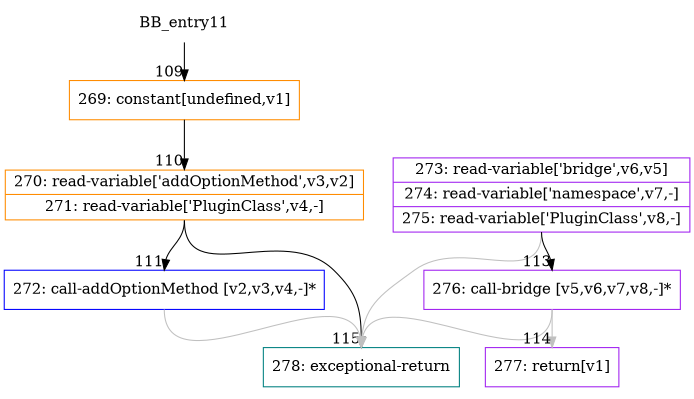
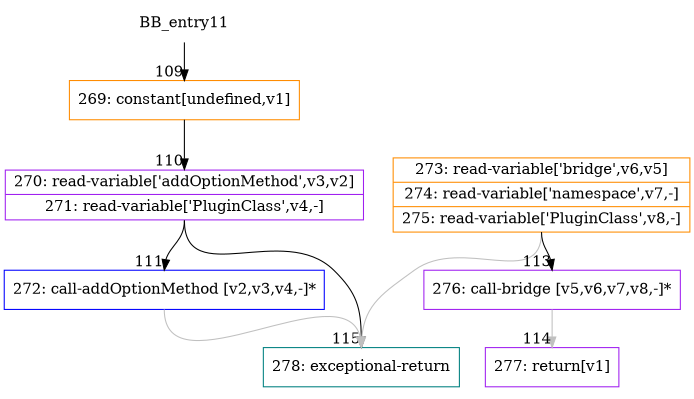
(184, 195) -> (184, 195)
(542, 195) -> (542, 195)
(462, 330) -> none
